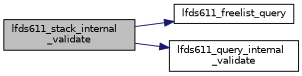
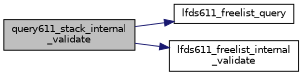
(69, 35) -> (69, 35)
(234, 56) -> (234, 56)
